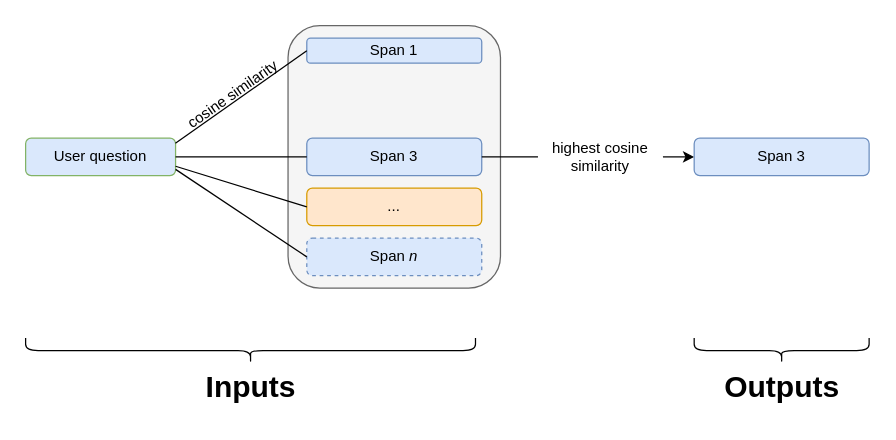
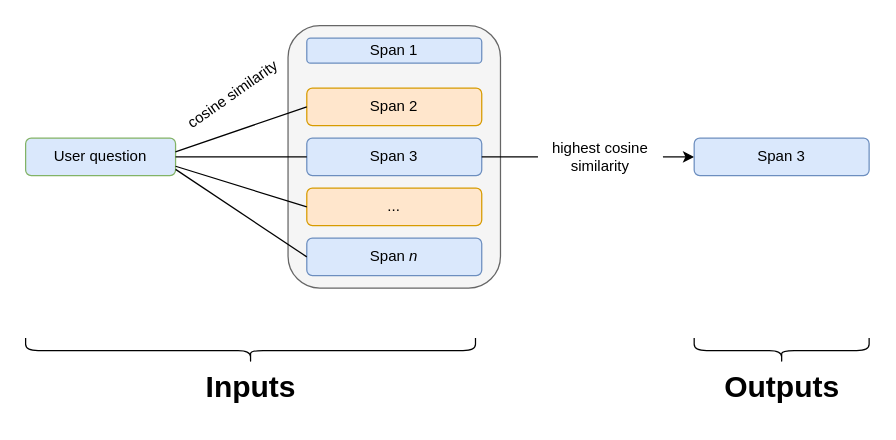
(241, 97) -> none
none -> (394, 107)
none -> (213, 139)
(394, 257) -> (394, 257)
